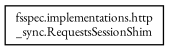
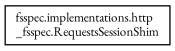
(84, 25) -> (88, 25)
